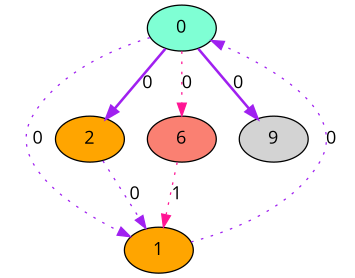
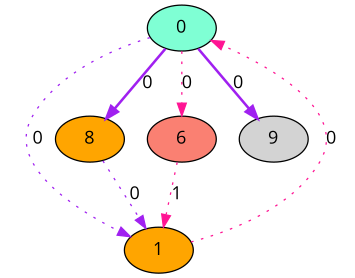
(90, 139) -> (90, 139)
(322, 155) -> (322, 155)
